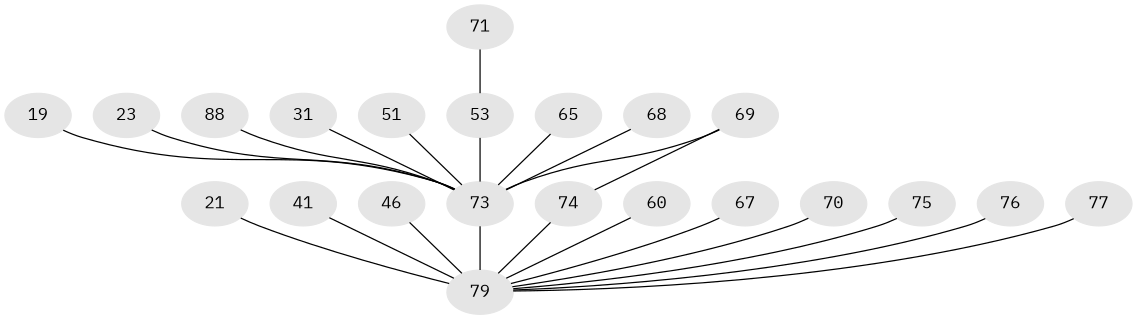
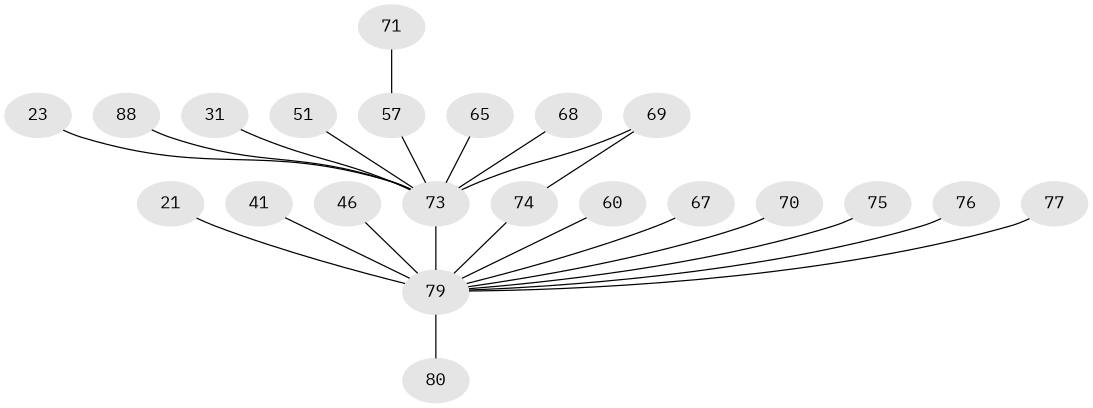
(38, 115) -> none
(480, 115) -> (392, 115)
none -> (436, 381)
